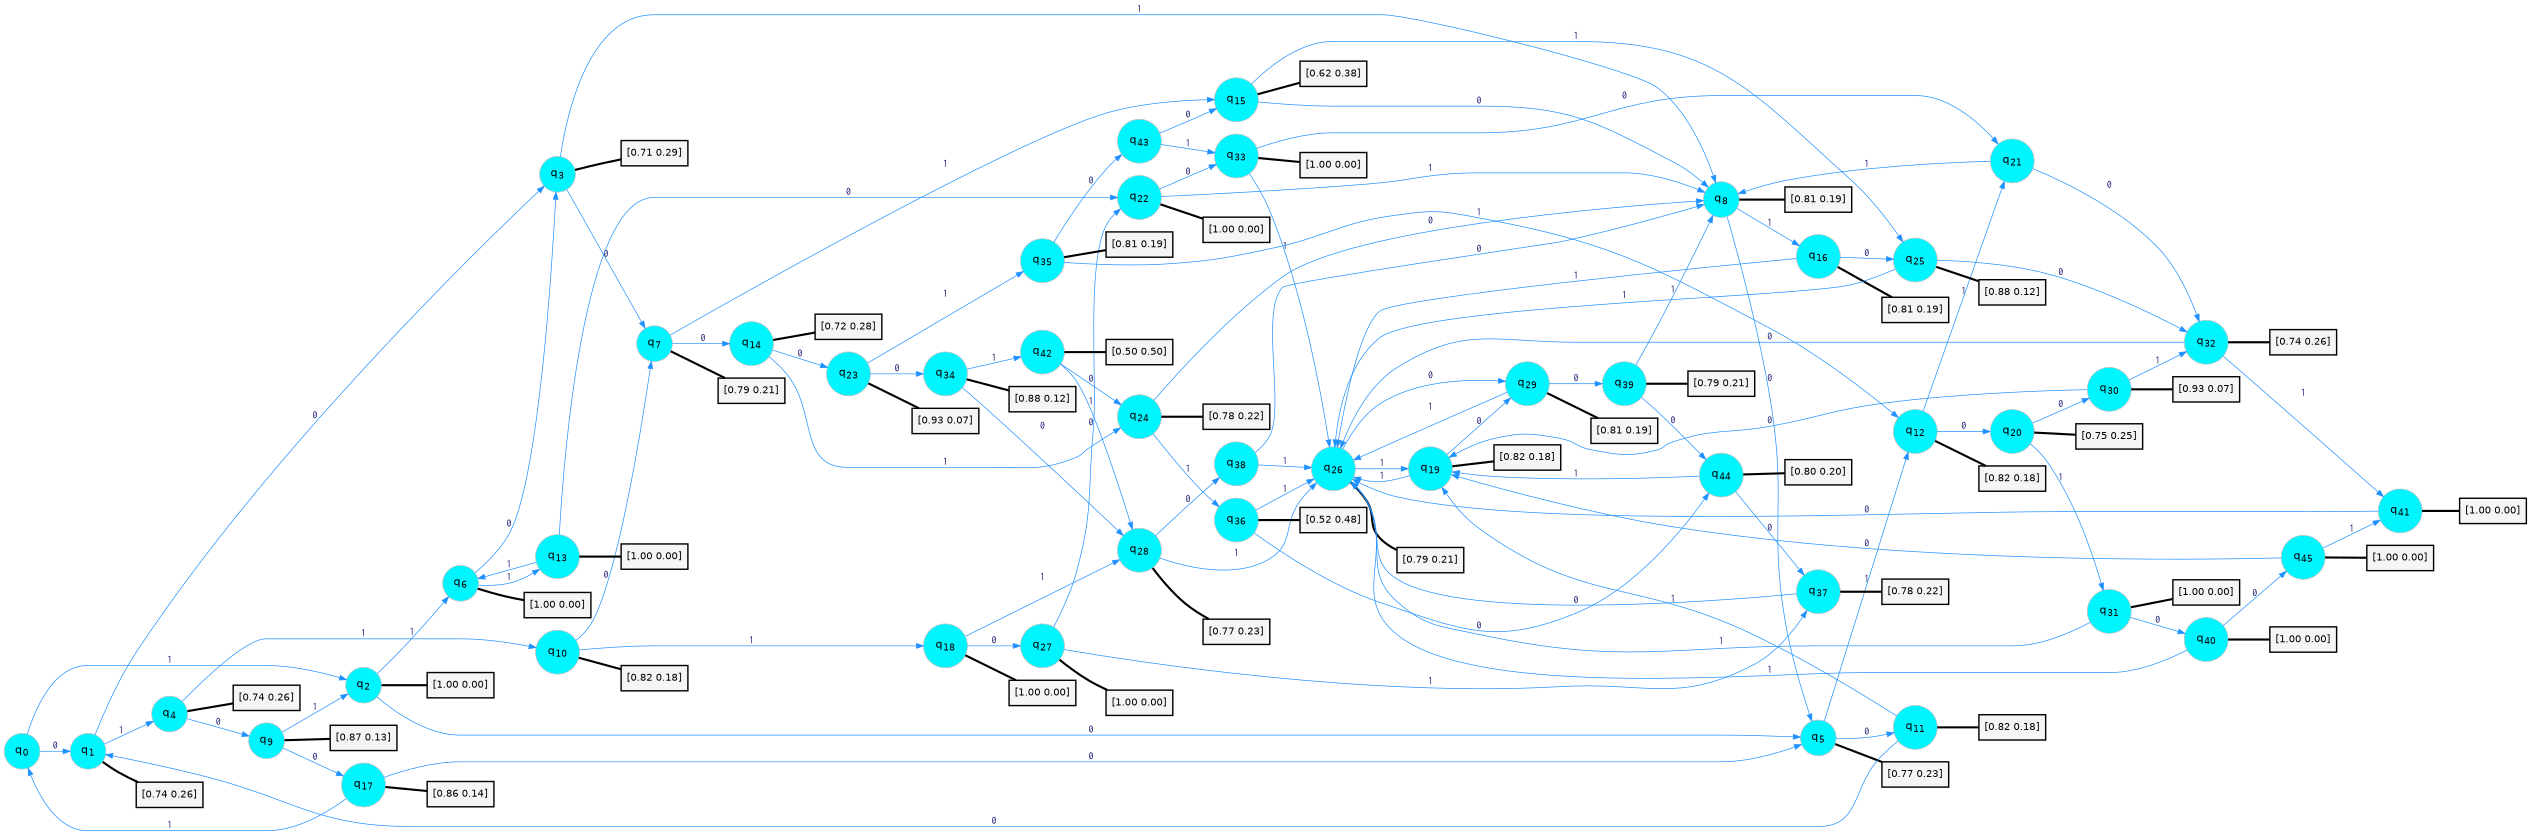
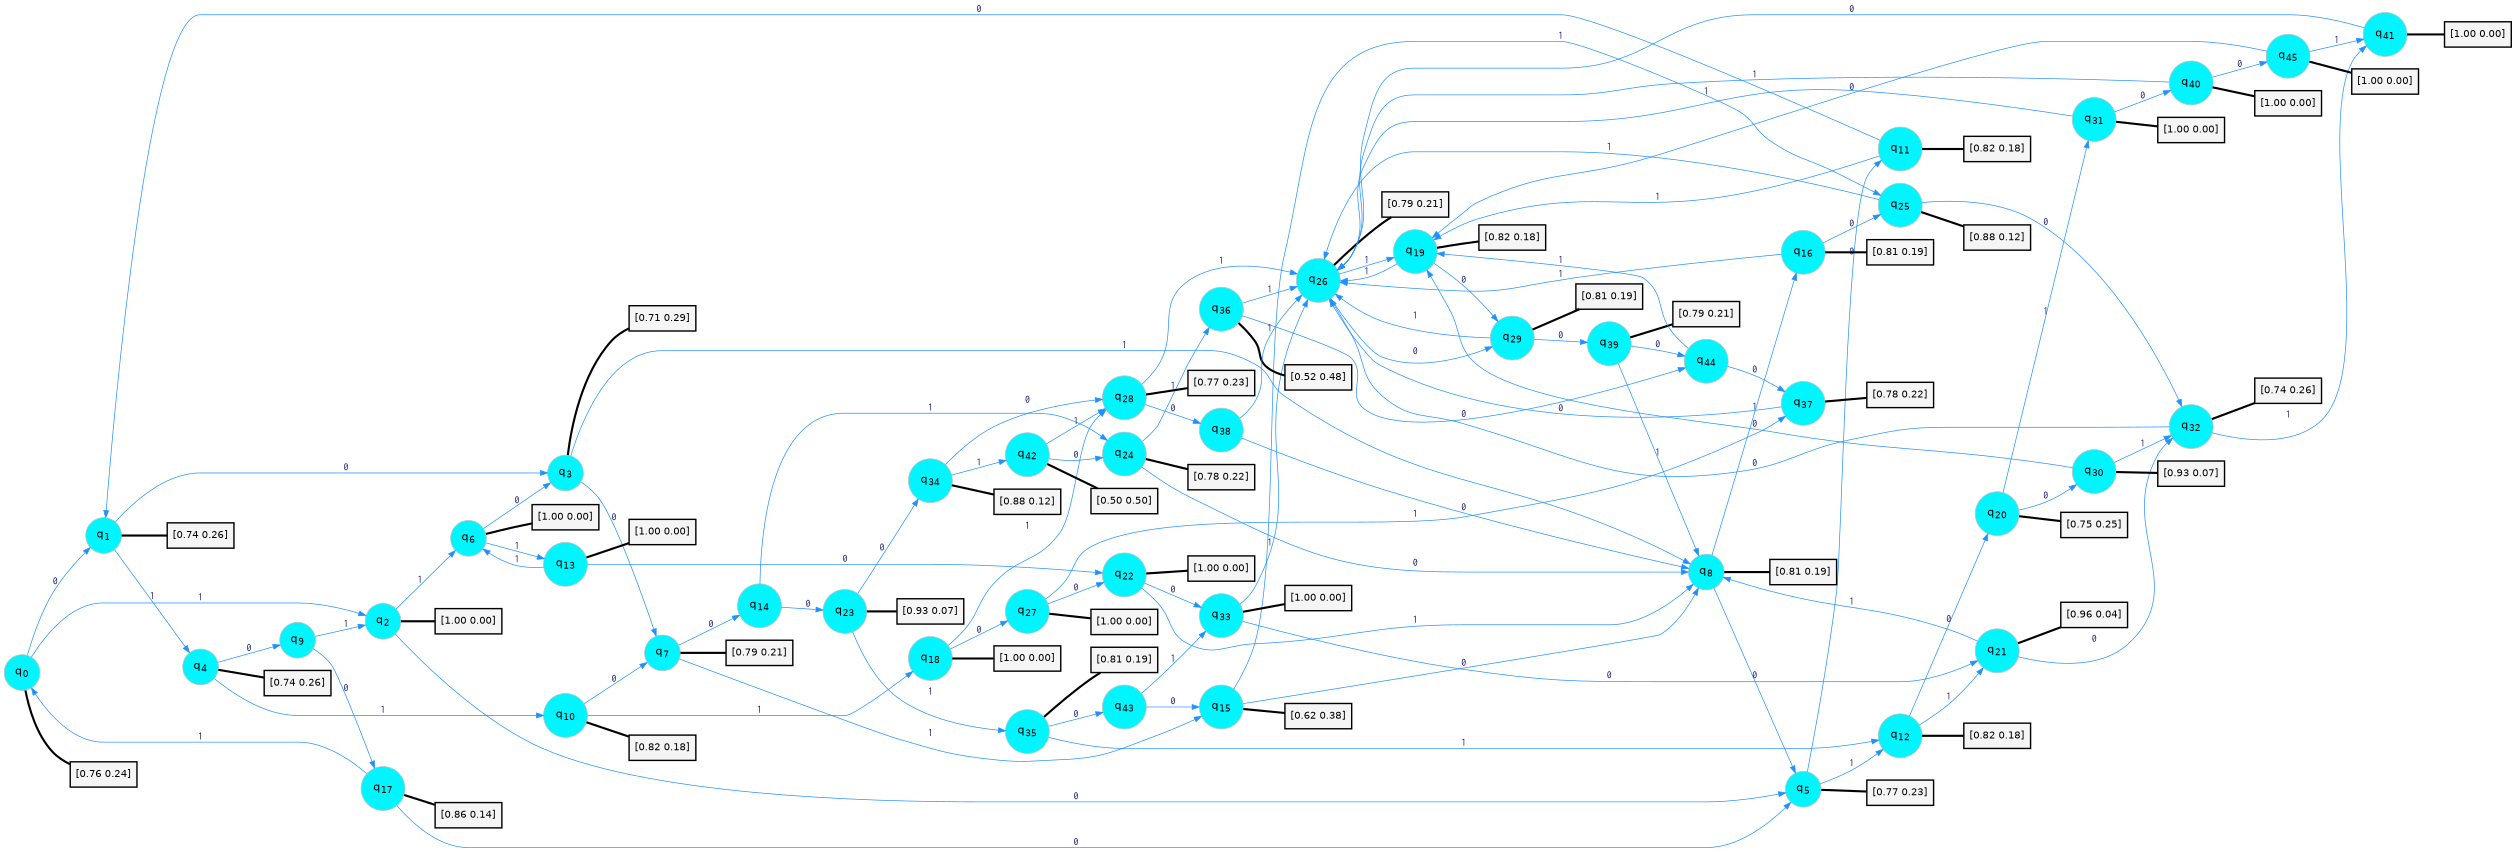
(848, 327) -> none
(1818, 472) -> none
none -> (2094, 615)
(364, 738) -> none
none -> (104, 774)
